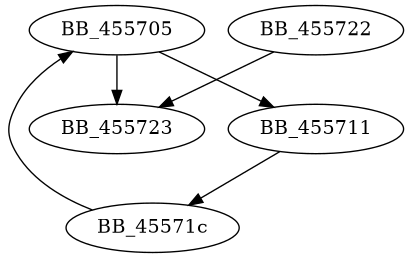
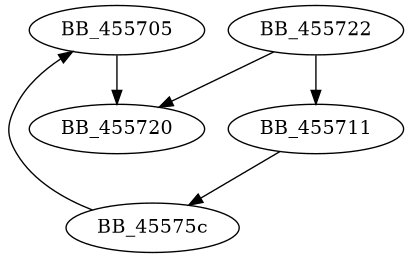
(205, 74) -> (316, 73)
(117, 129) -> (117, 129)
(153, 228) -> (153, 228)
